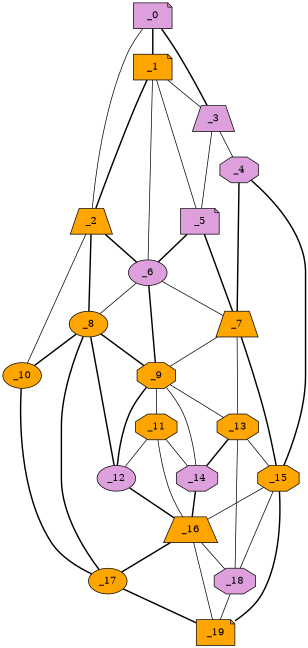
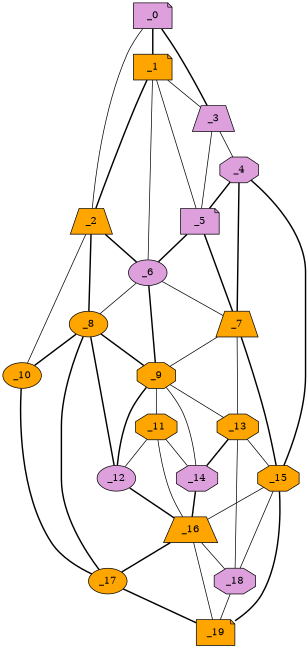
none -> (220, 195)
